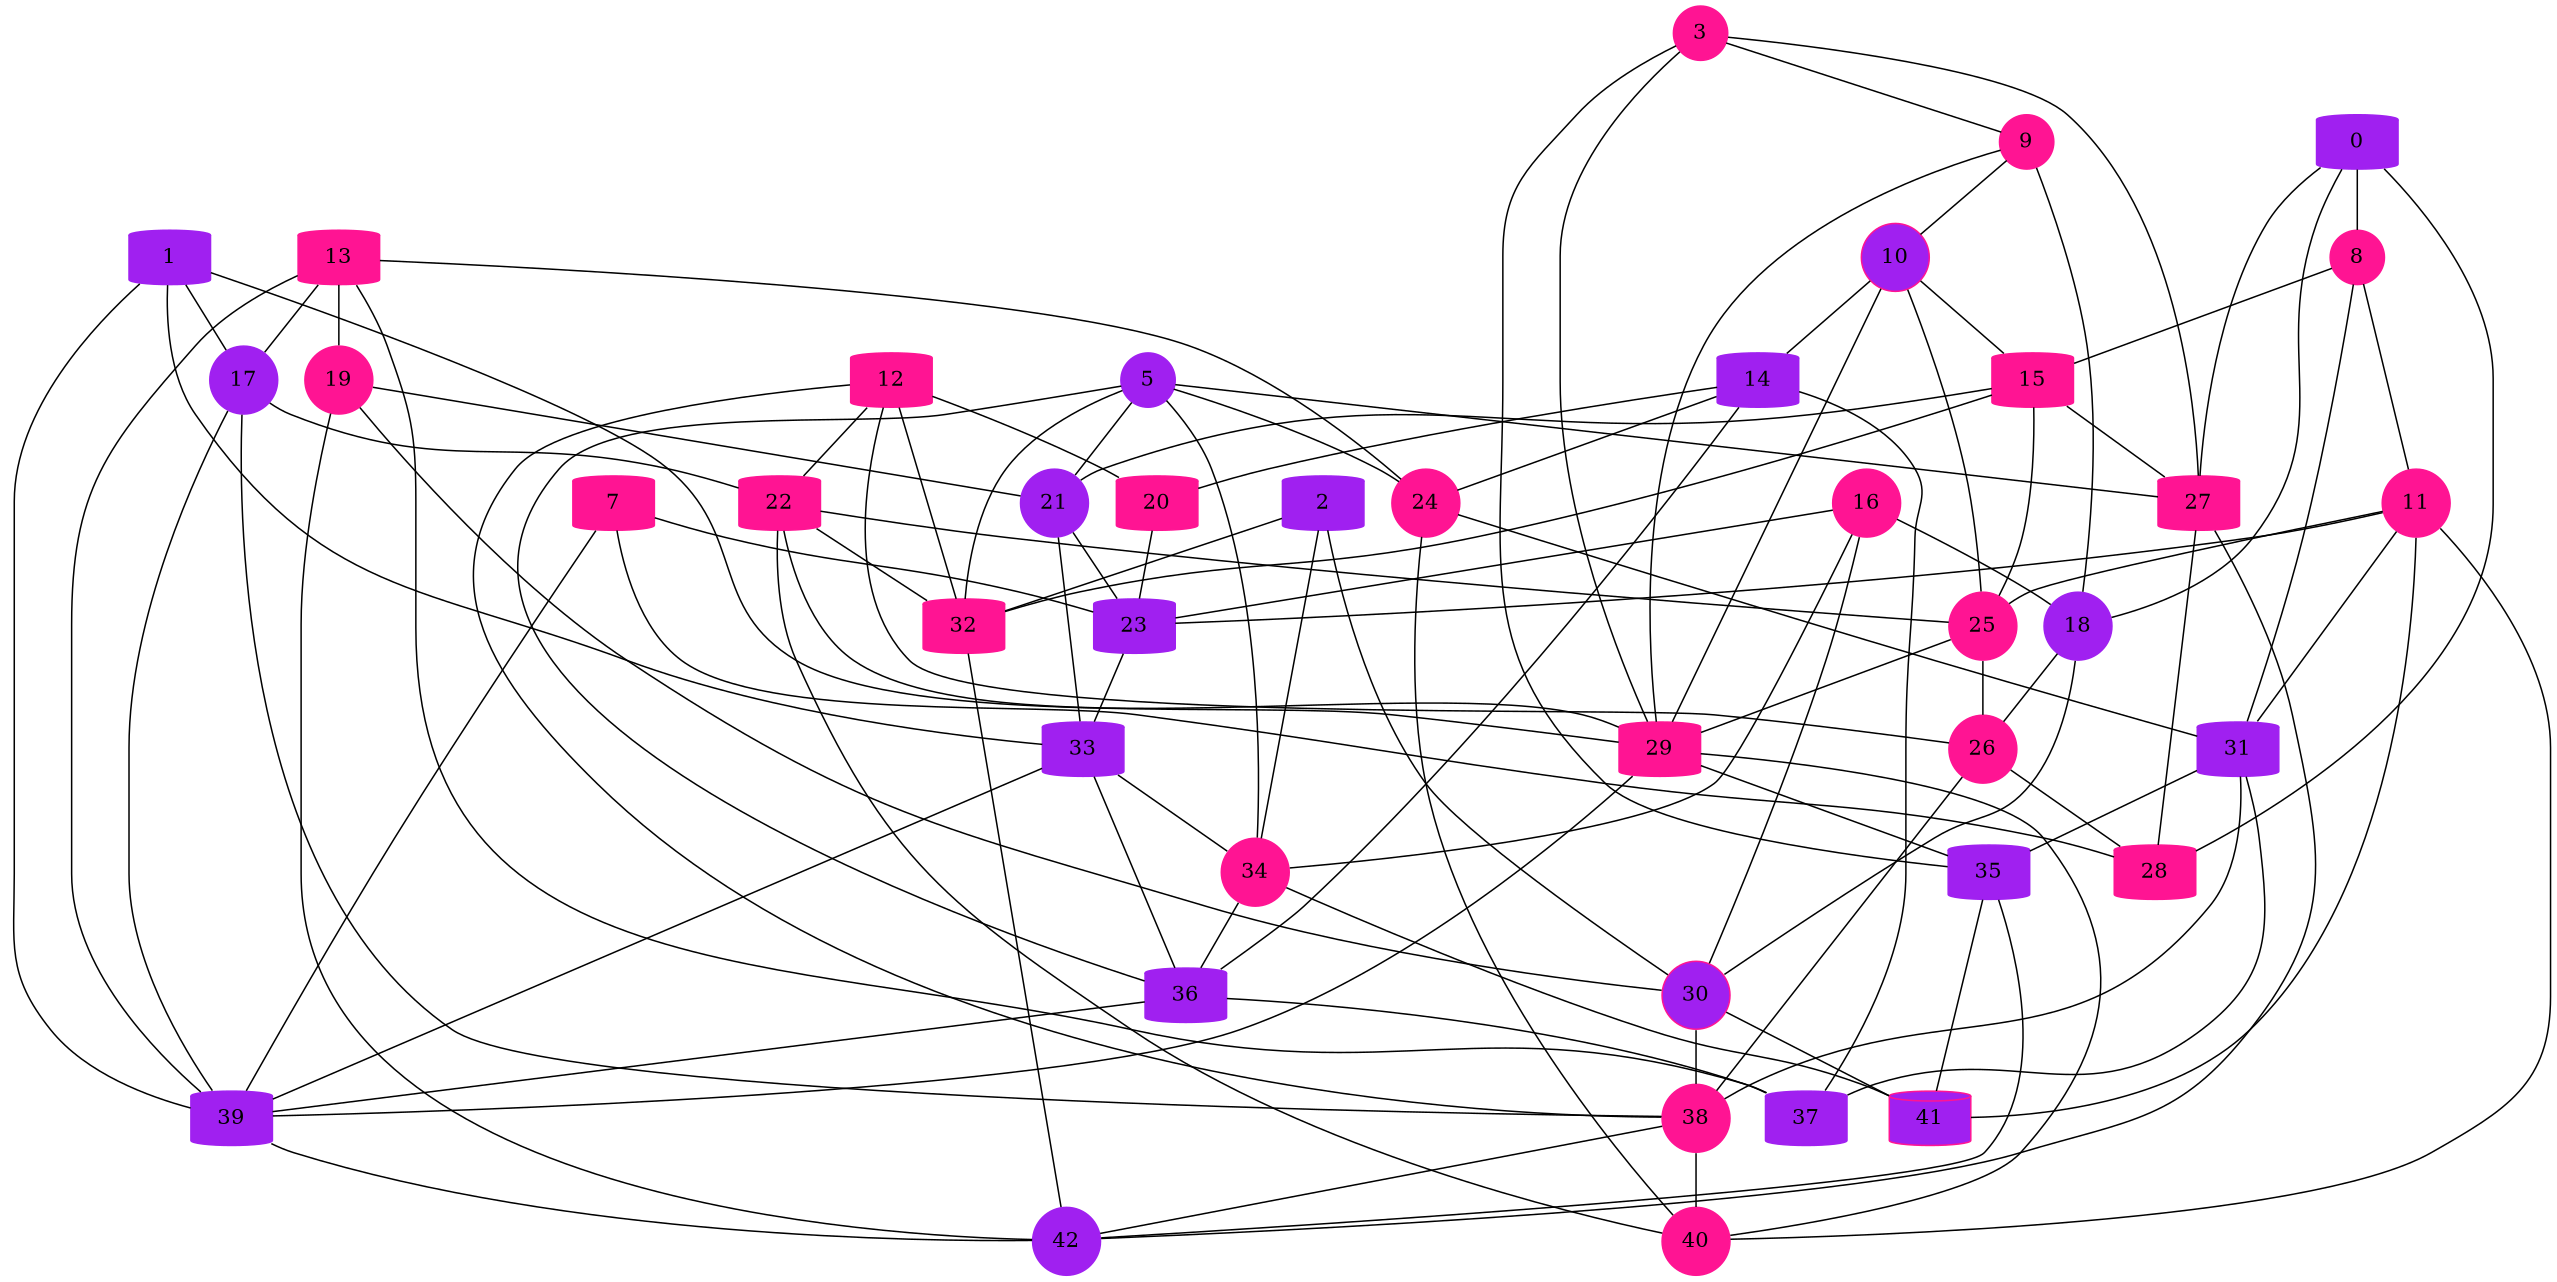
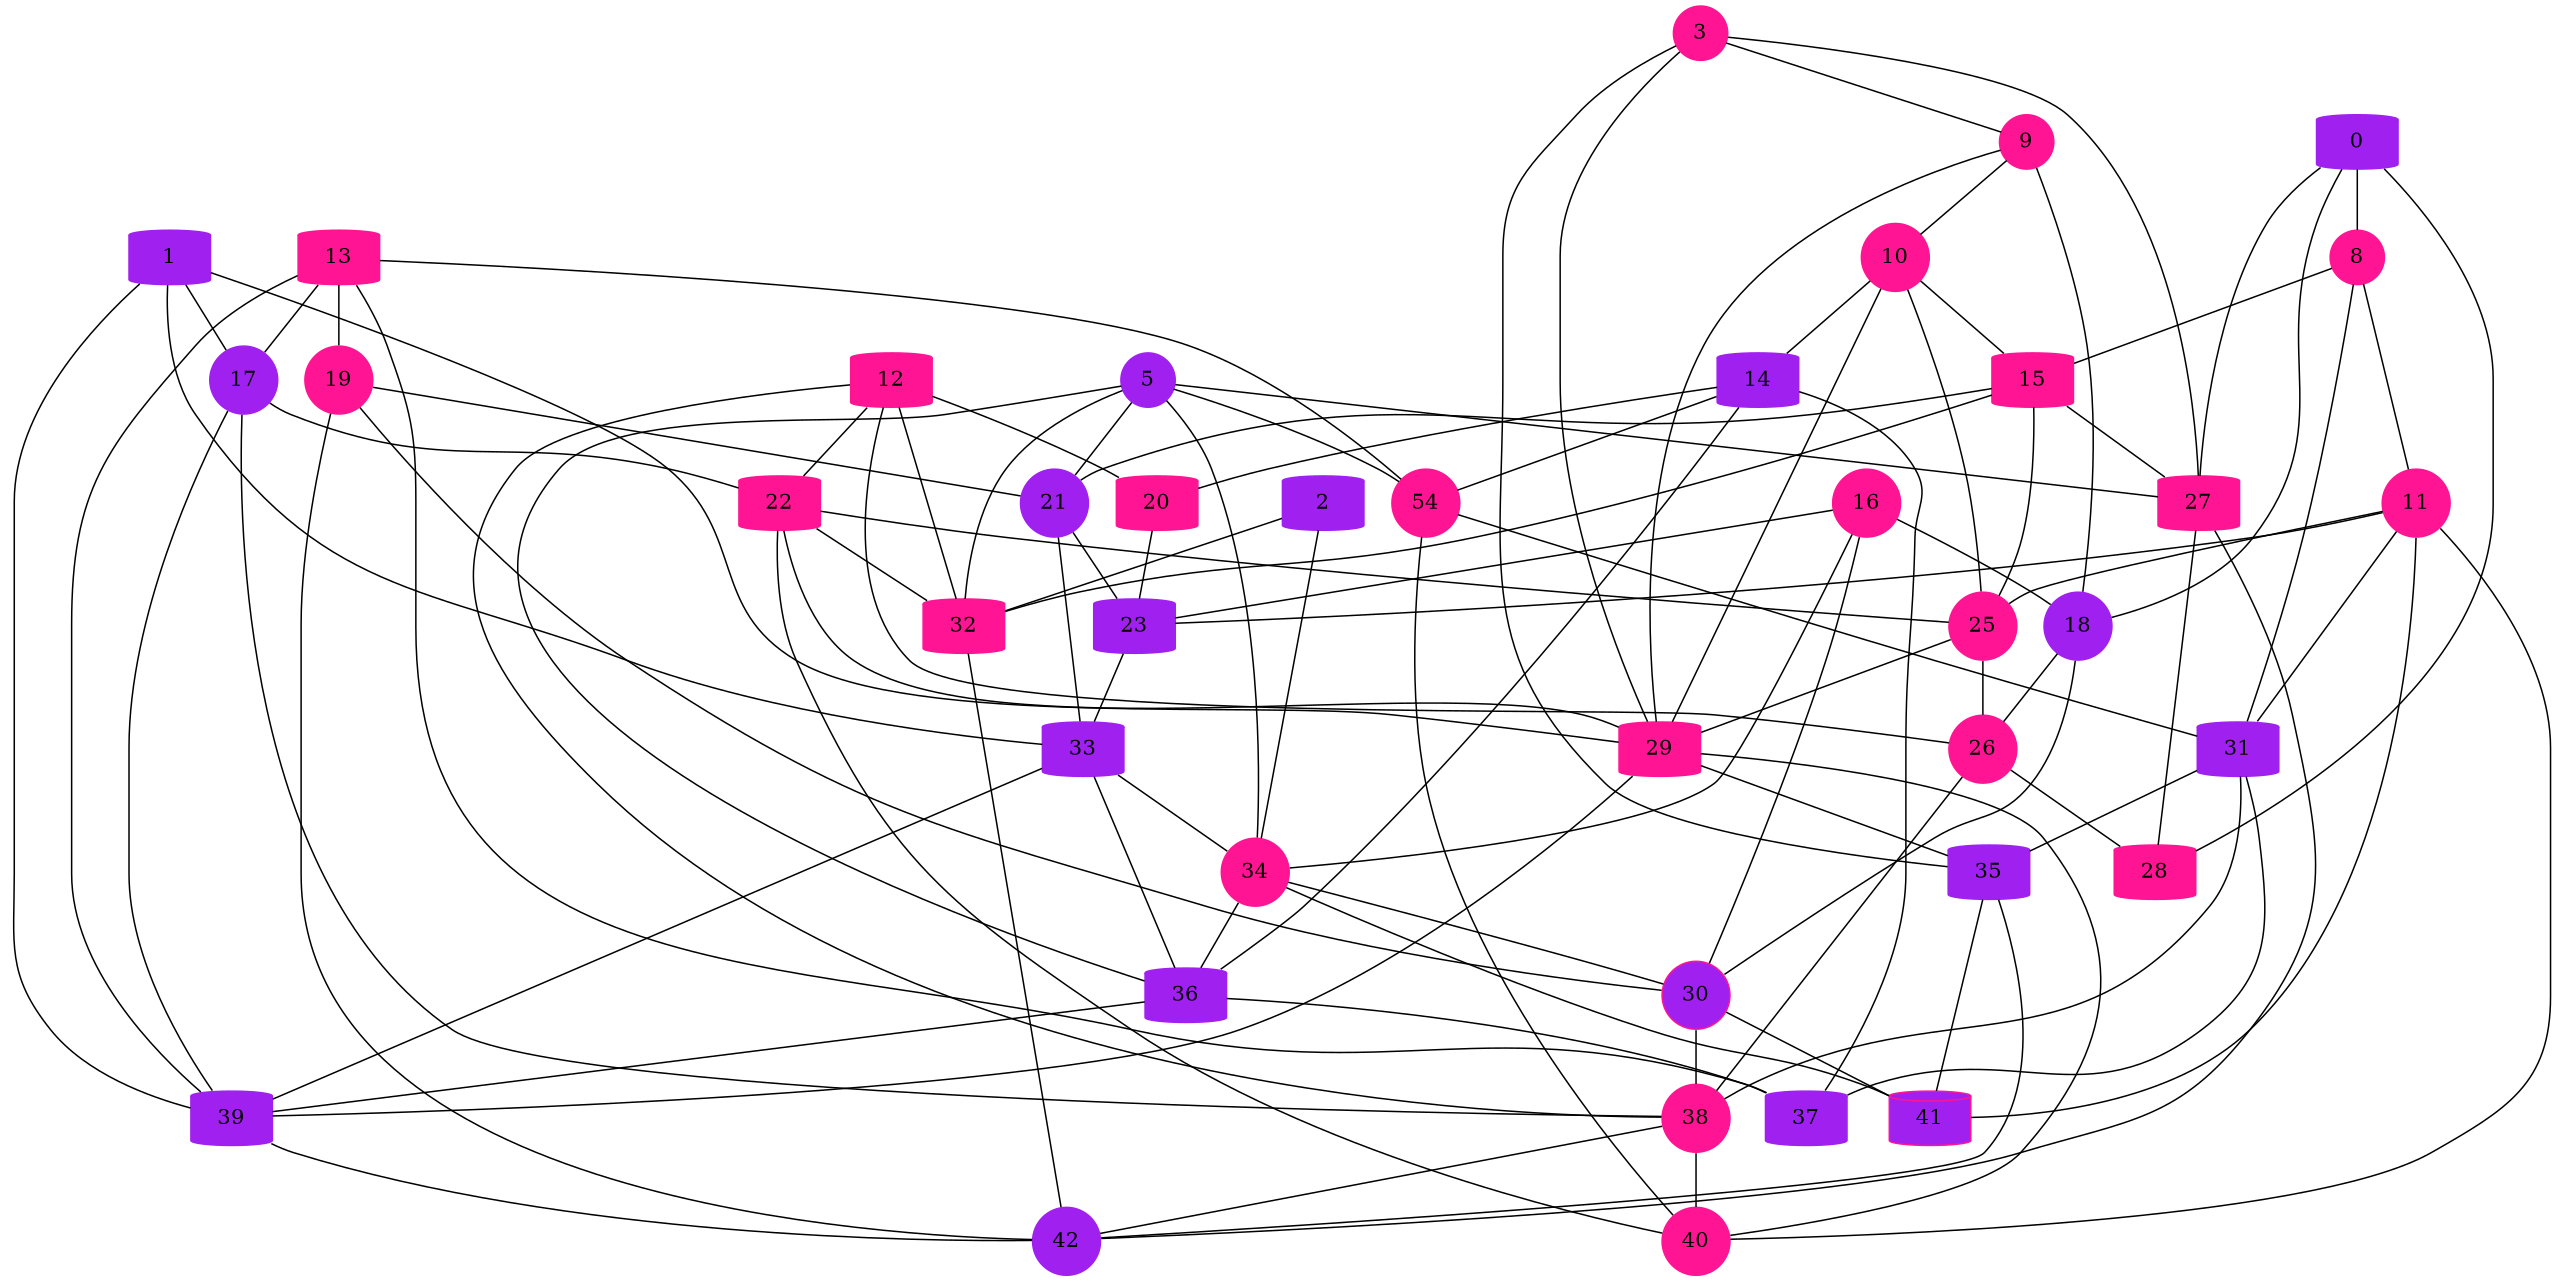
(1895, 257) -> (1895, 257)
(614, 503) -> none
(1426, 503) -> (1426, 503)
(1448, 807) -> (1467, 929)
